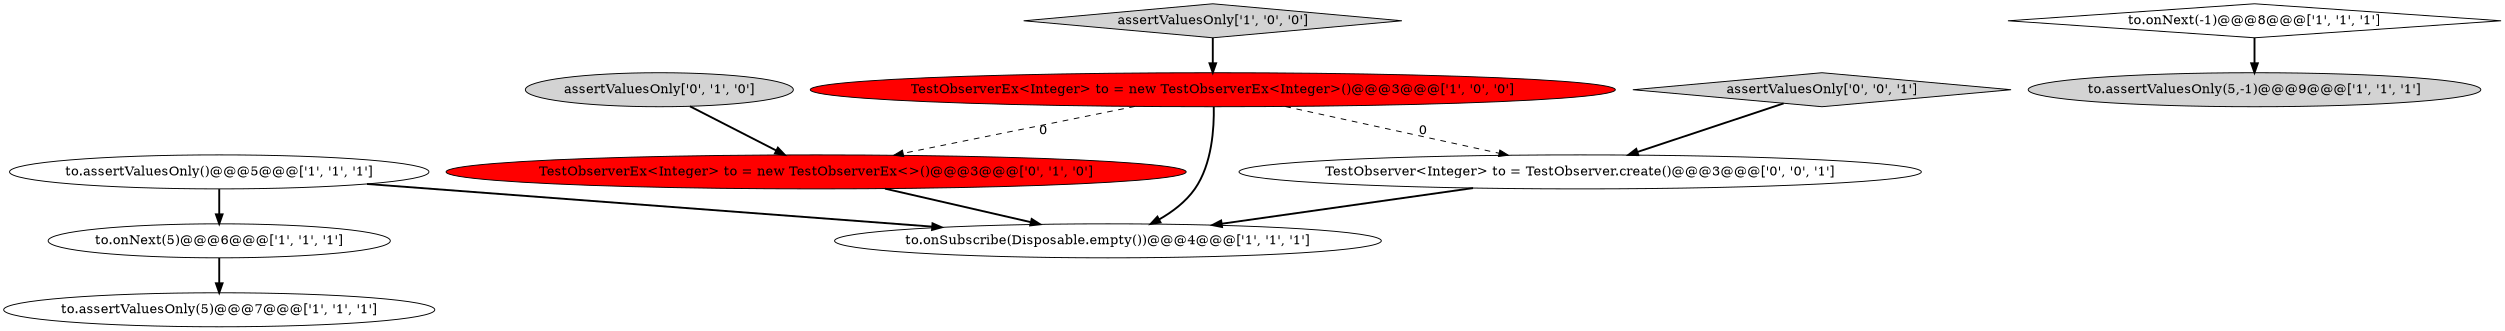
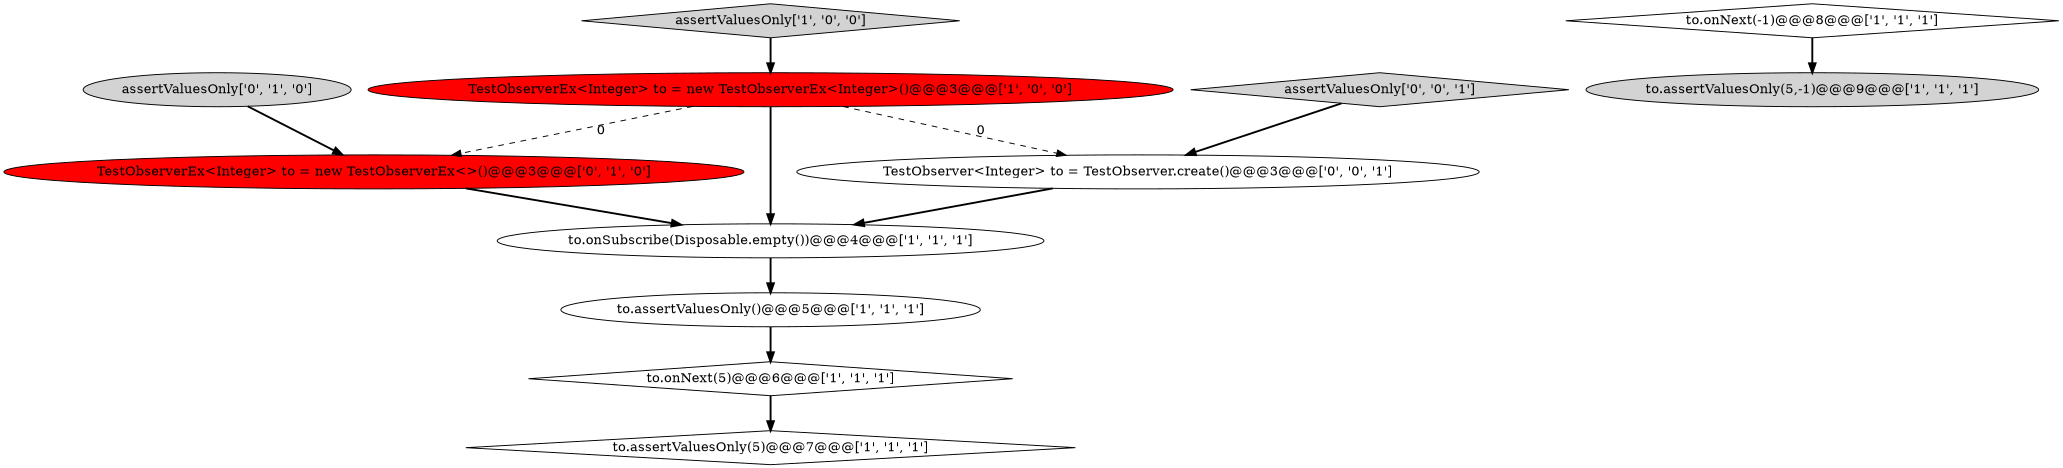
(650, 205) -> (771, 271)
(219, 241) -> (771, 379)
(219, 310) -> (771, 448)
